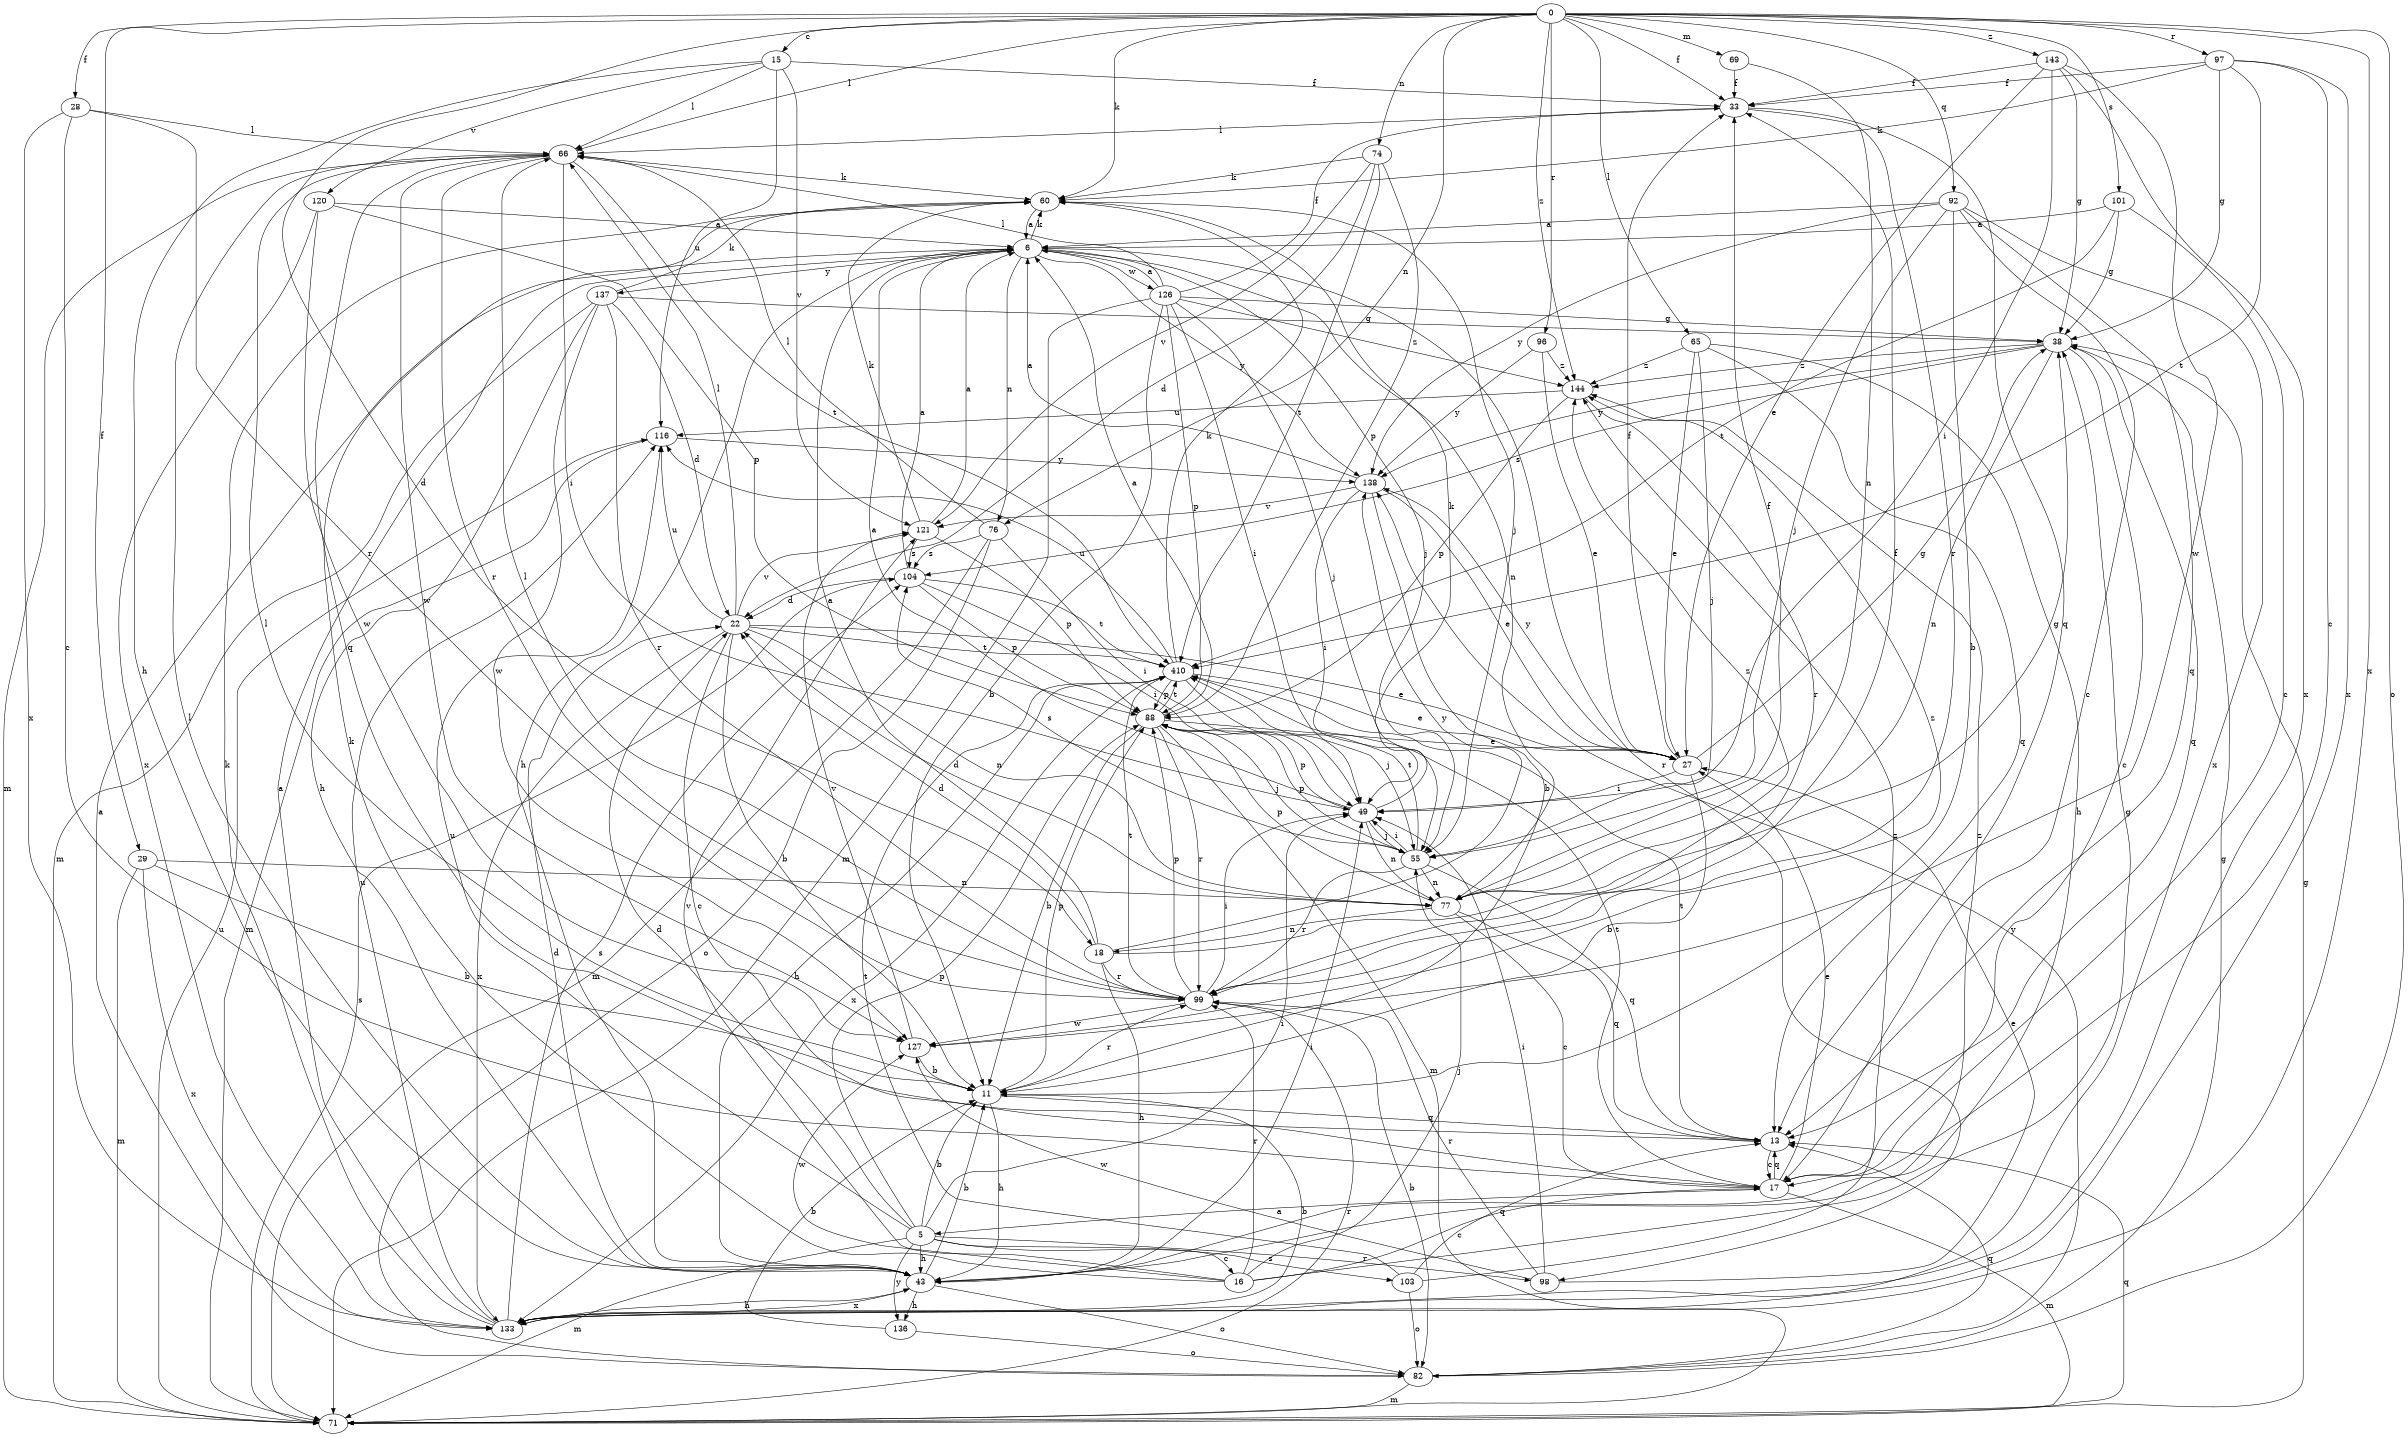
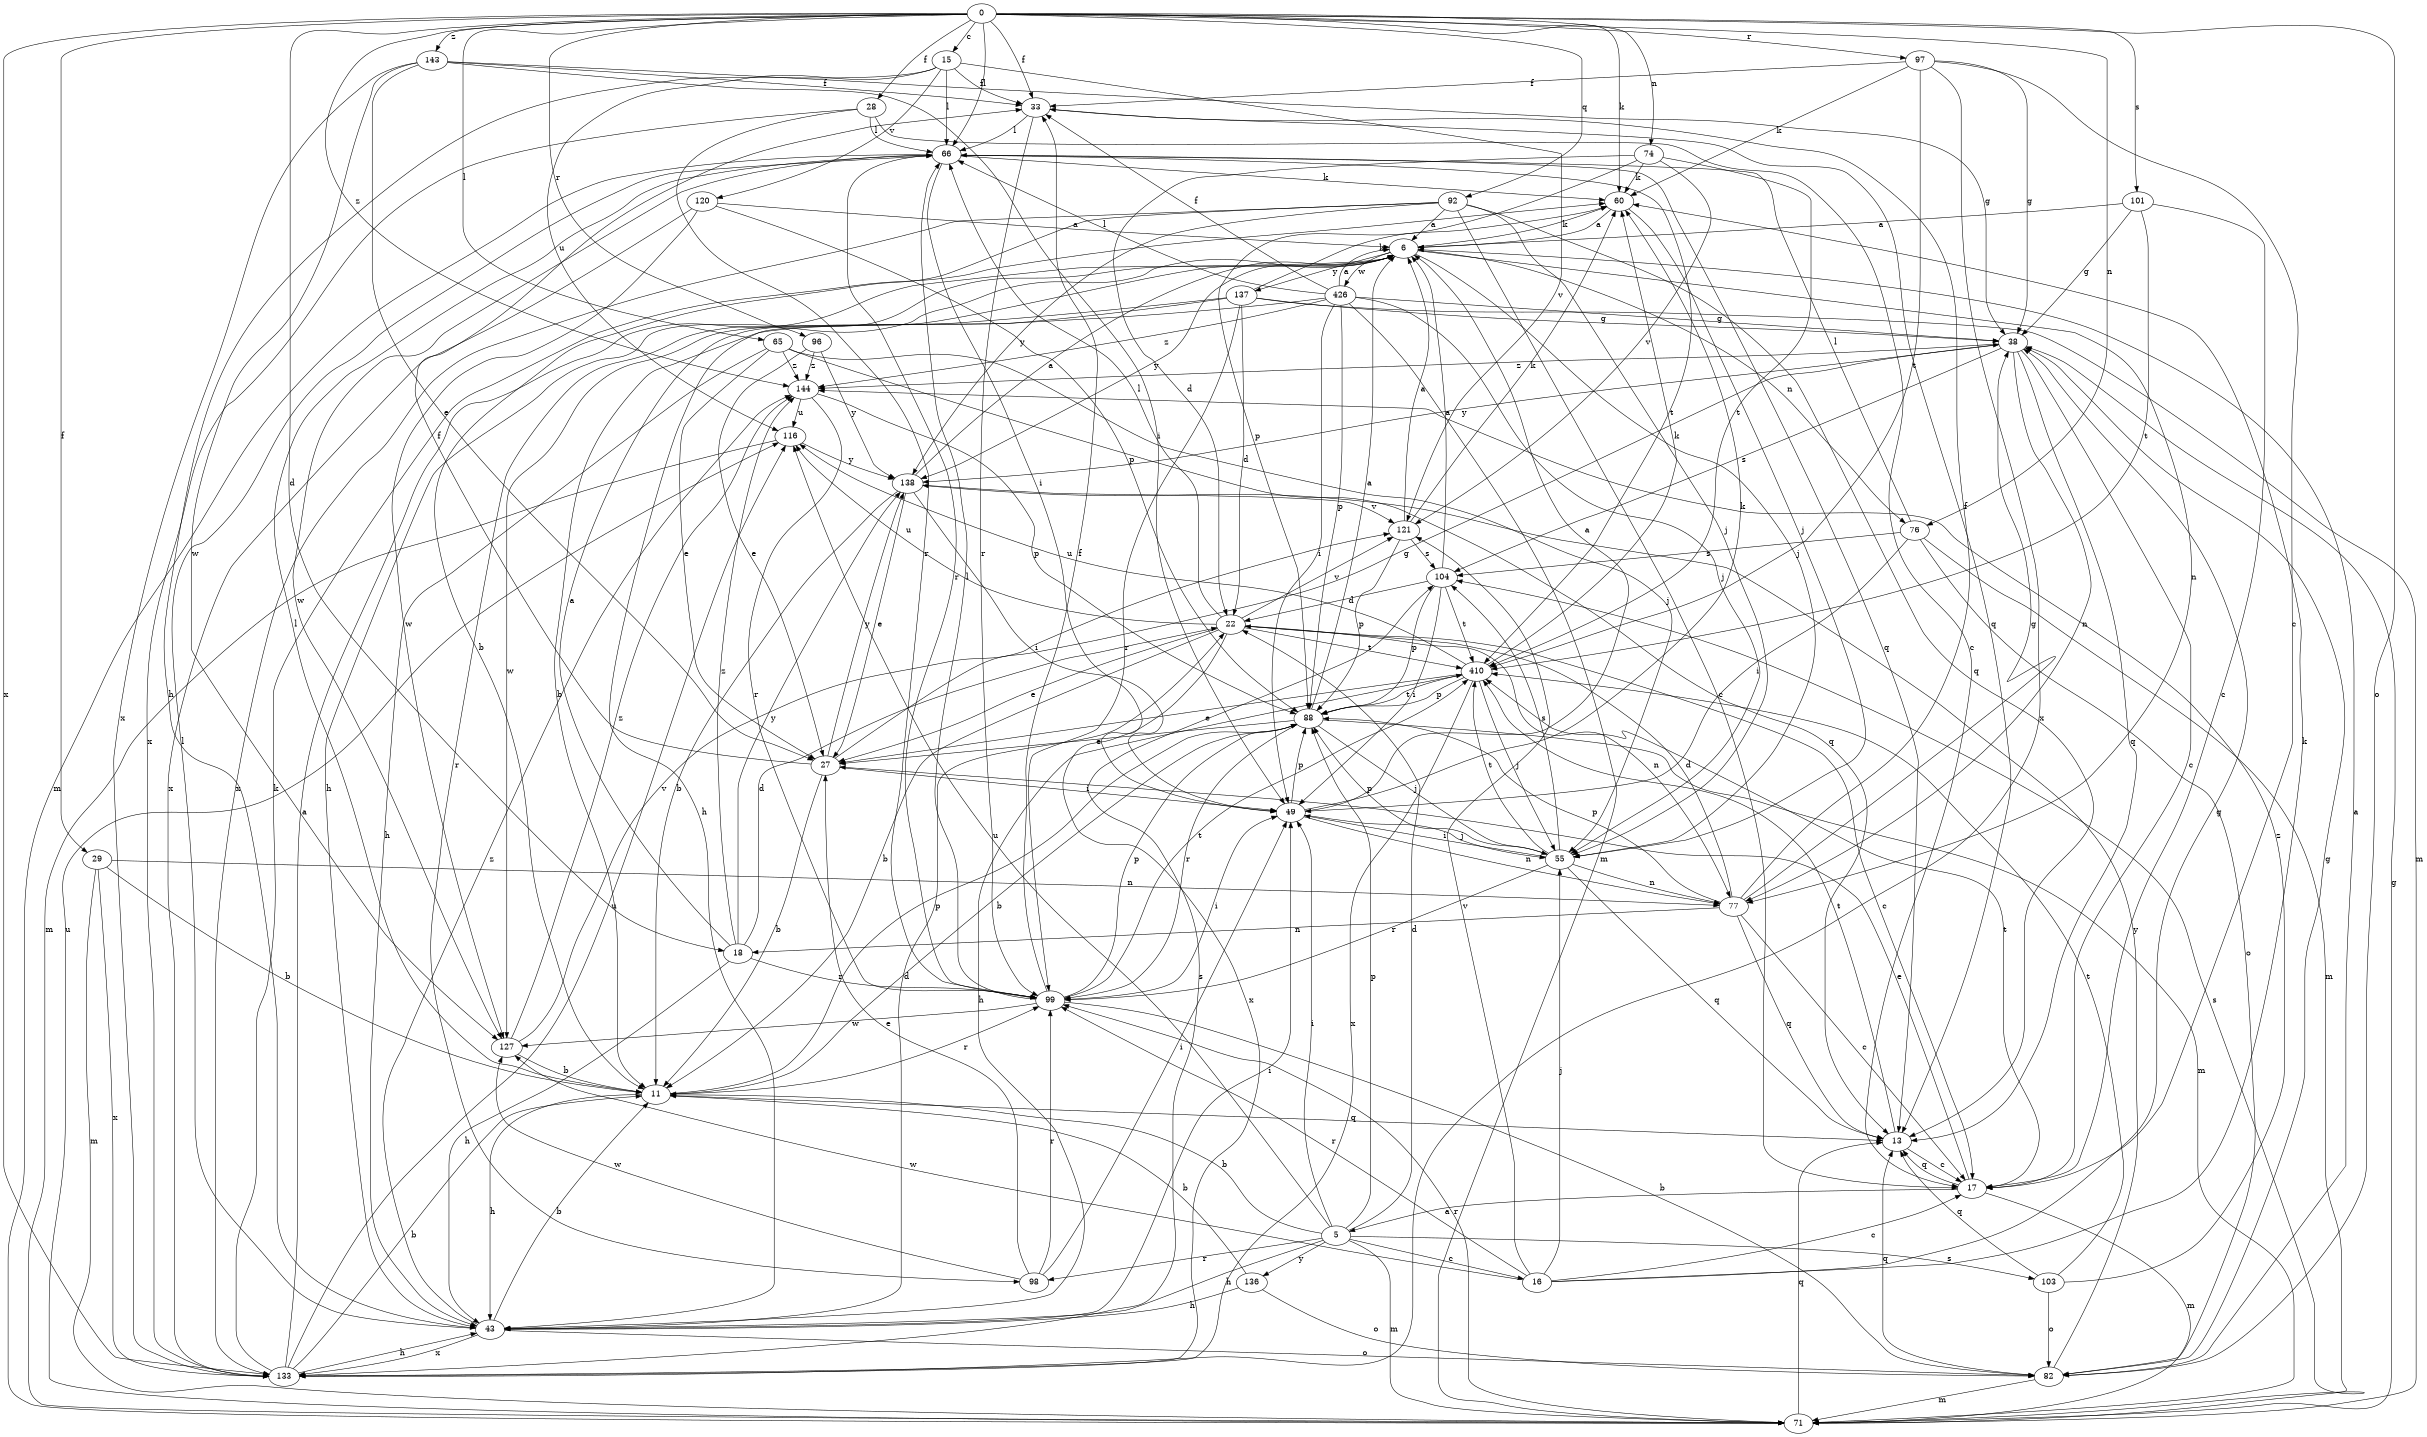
(1734, 61) -> none
(1165, 296) -> (1340, 296)
(912, 1303) -> (876, 1325)
